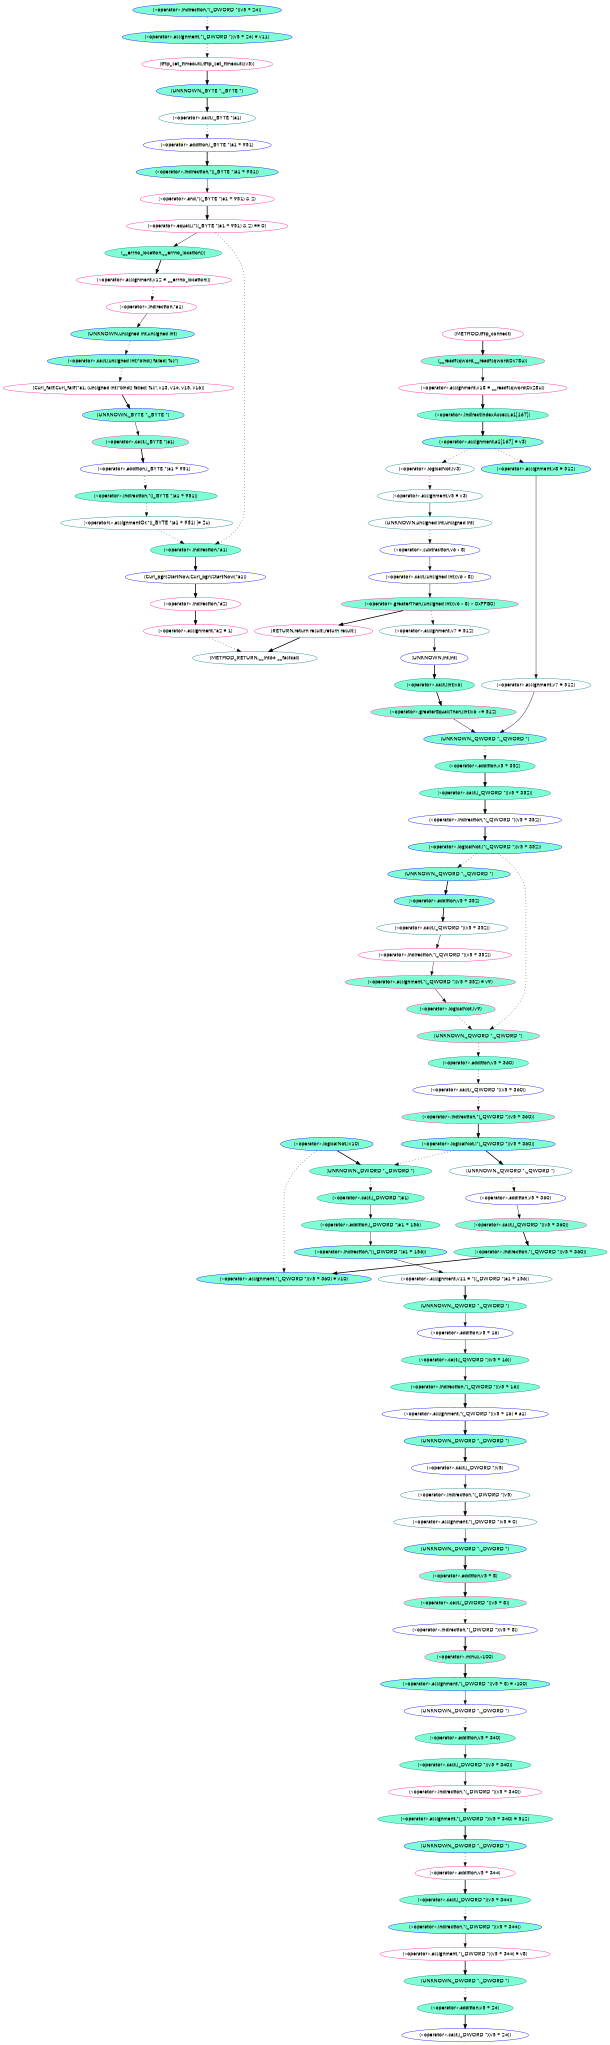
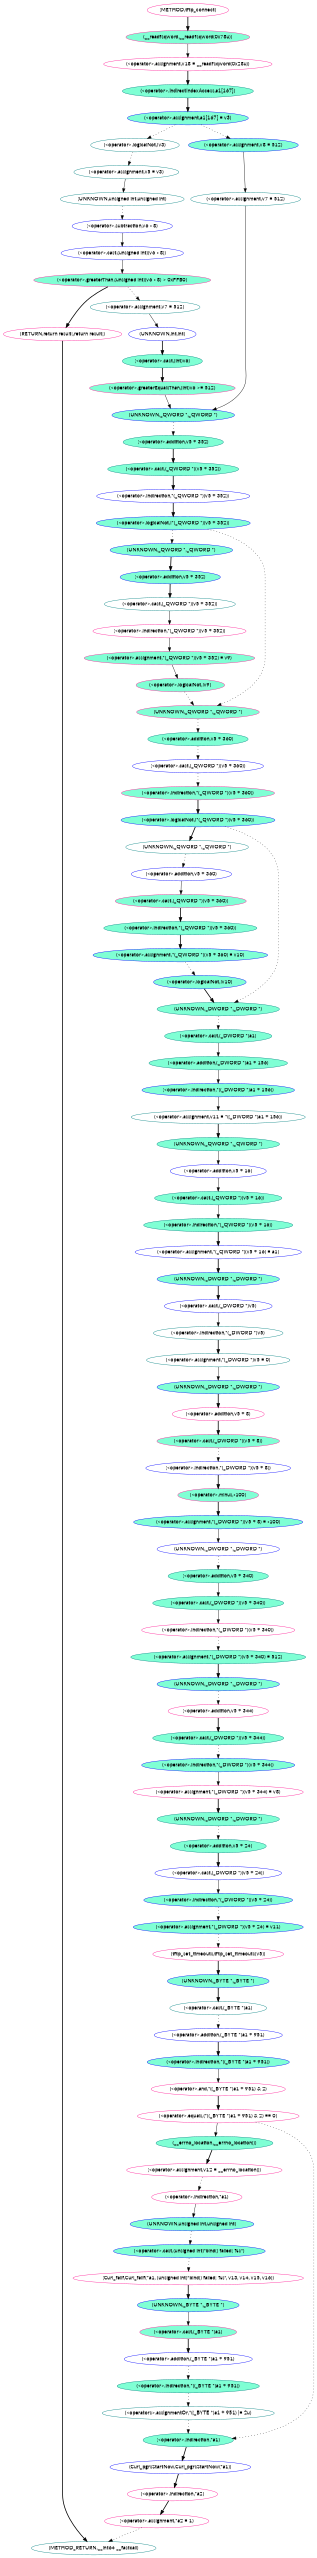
(284, 1203) -> (189, 967)
(465, 1576) -> (218, 1414)
none -> (218, 1885)
